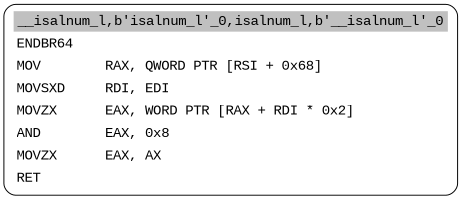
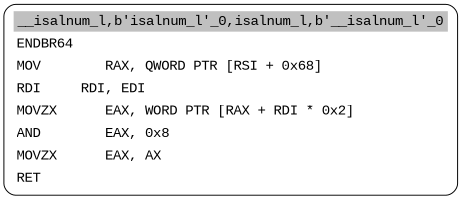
(93, 88) -> (81, 88)
